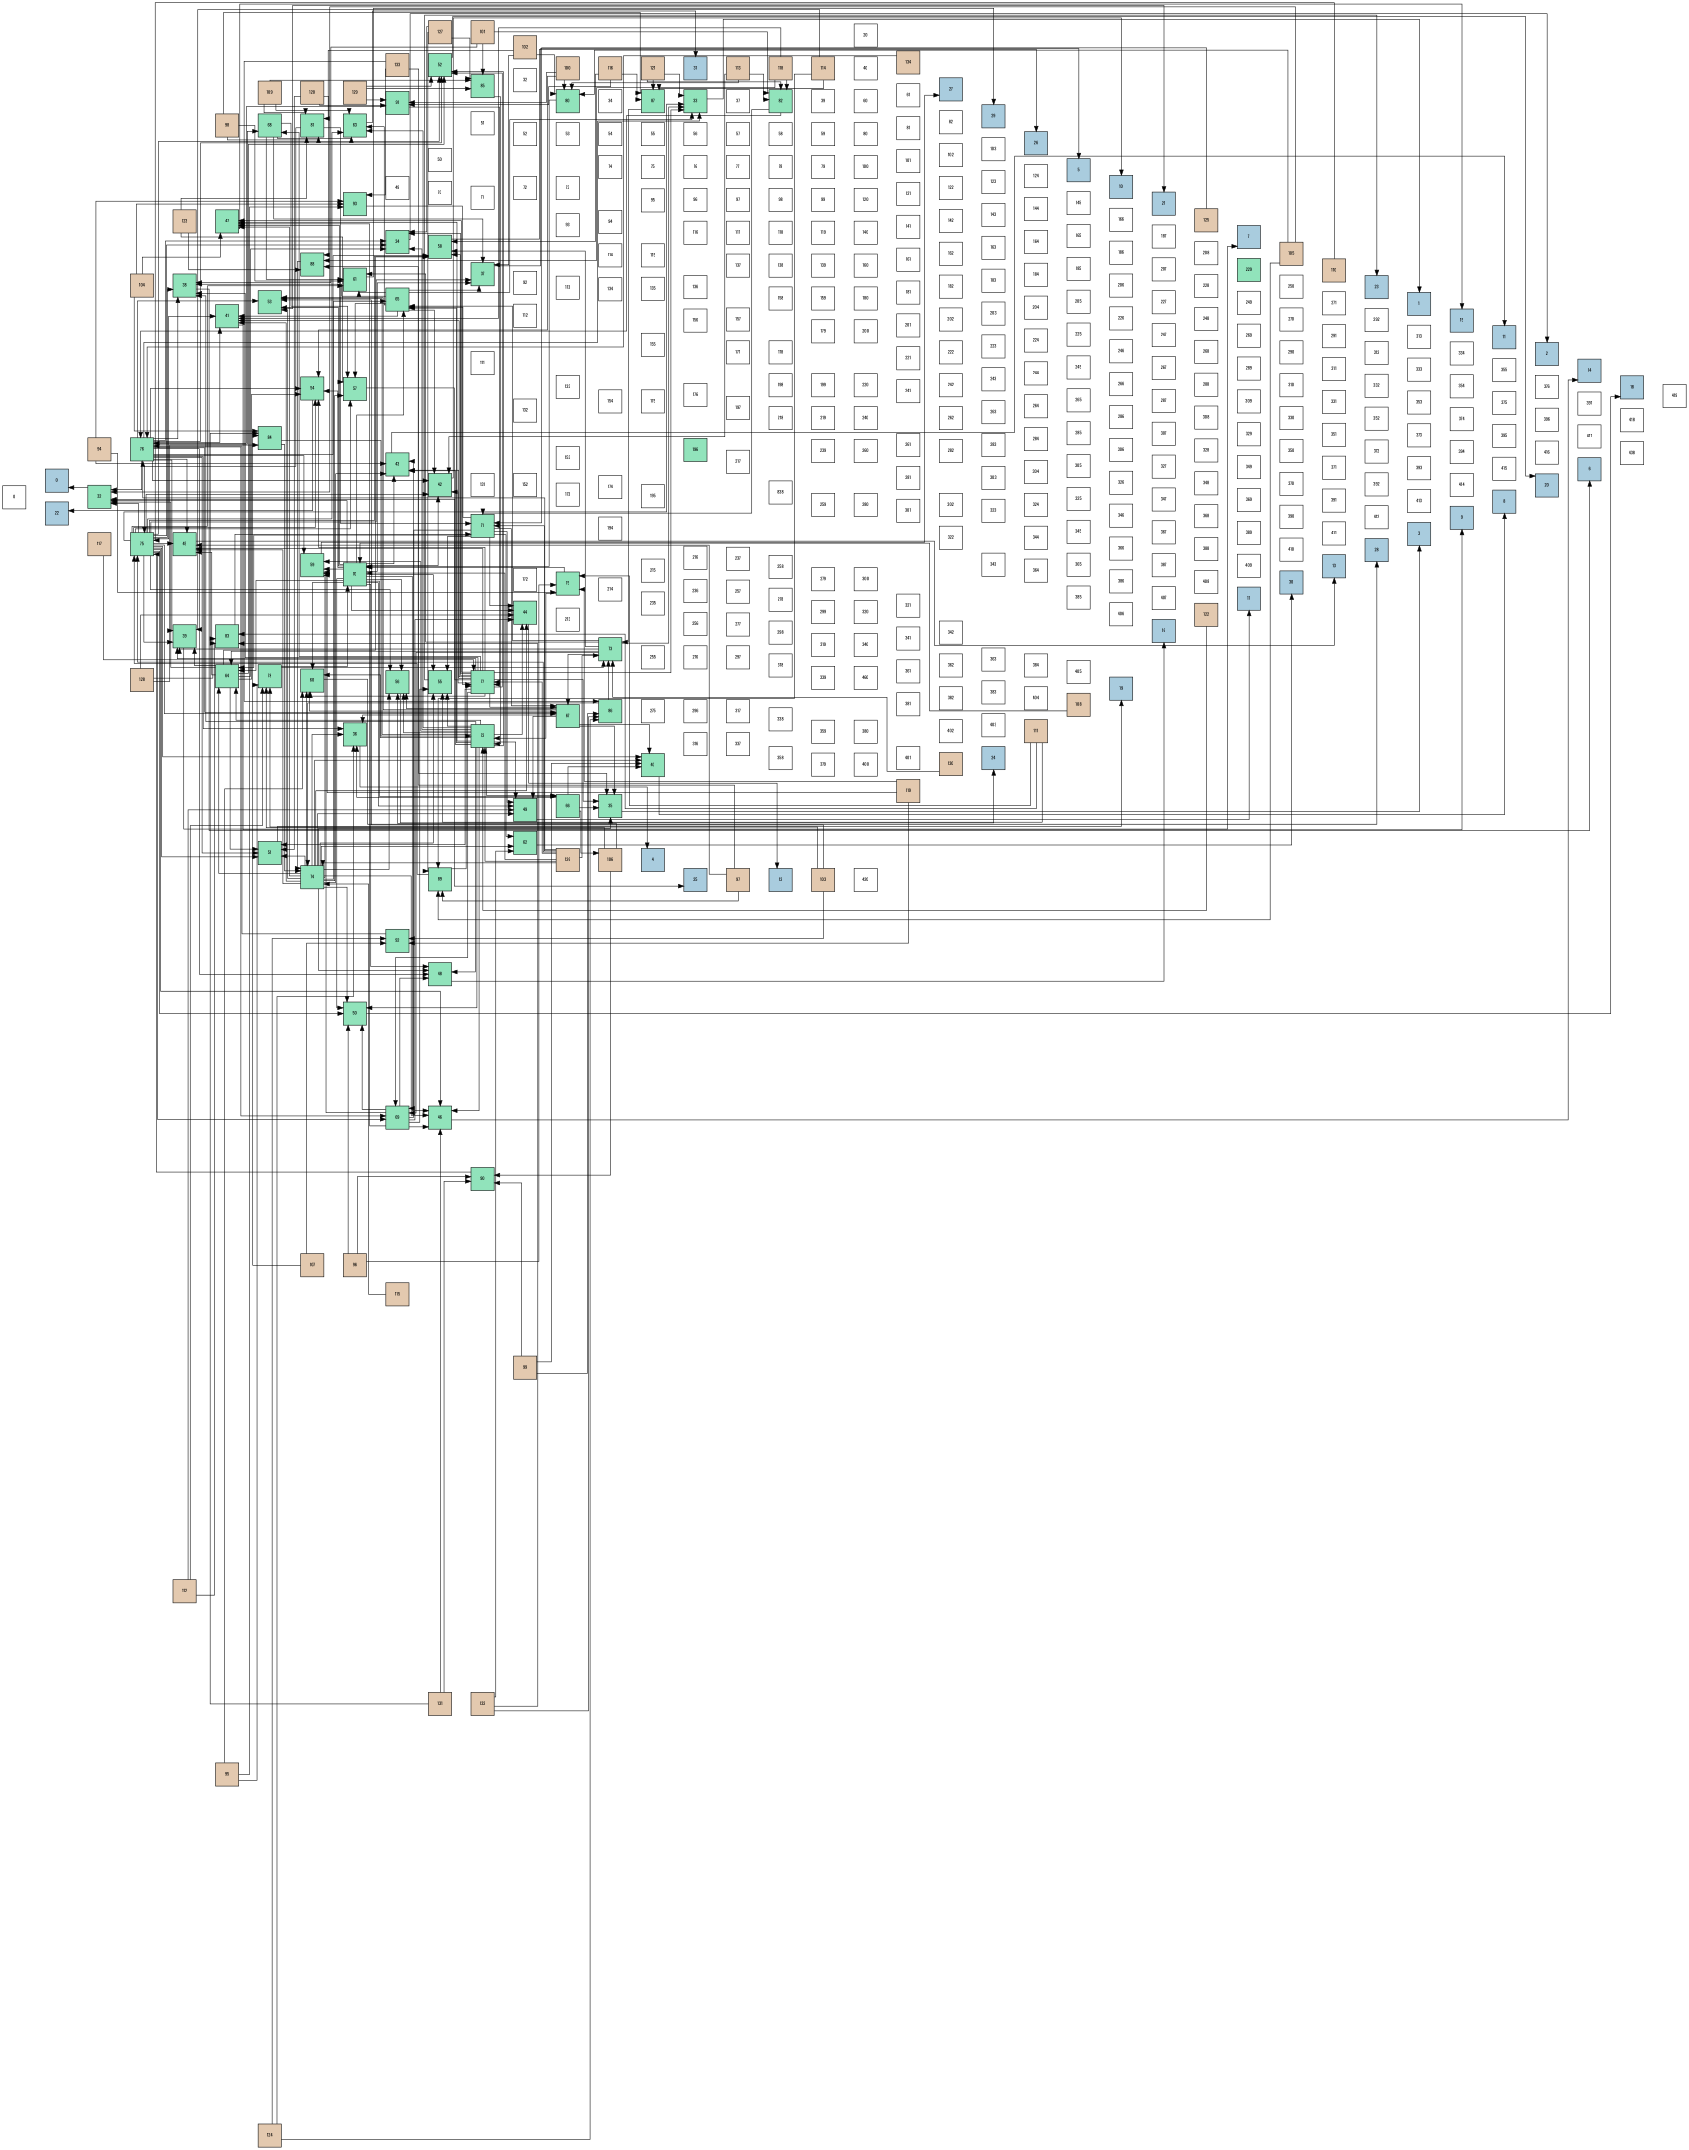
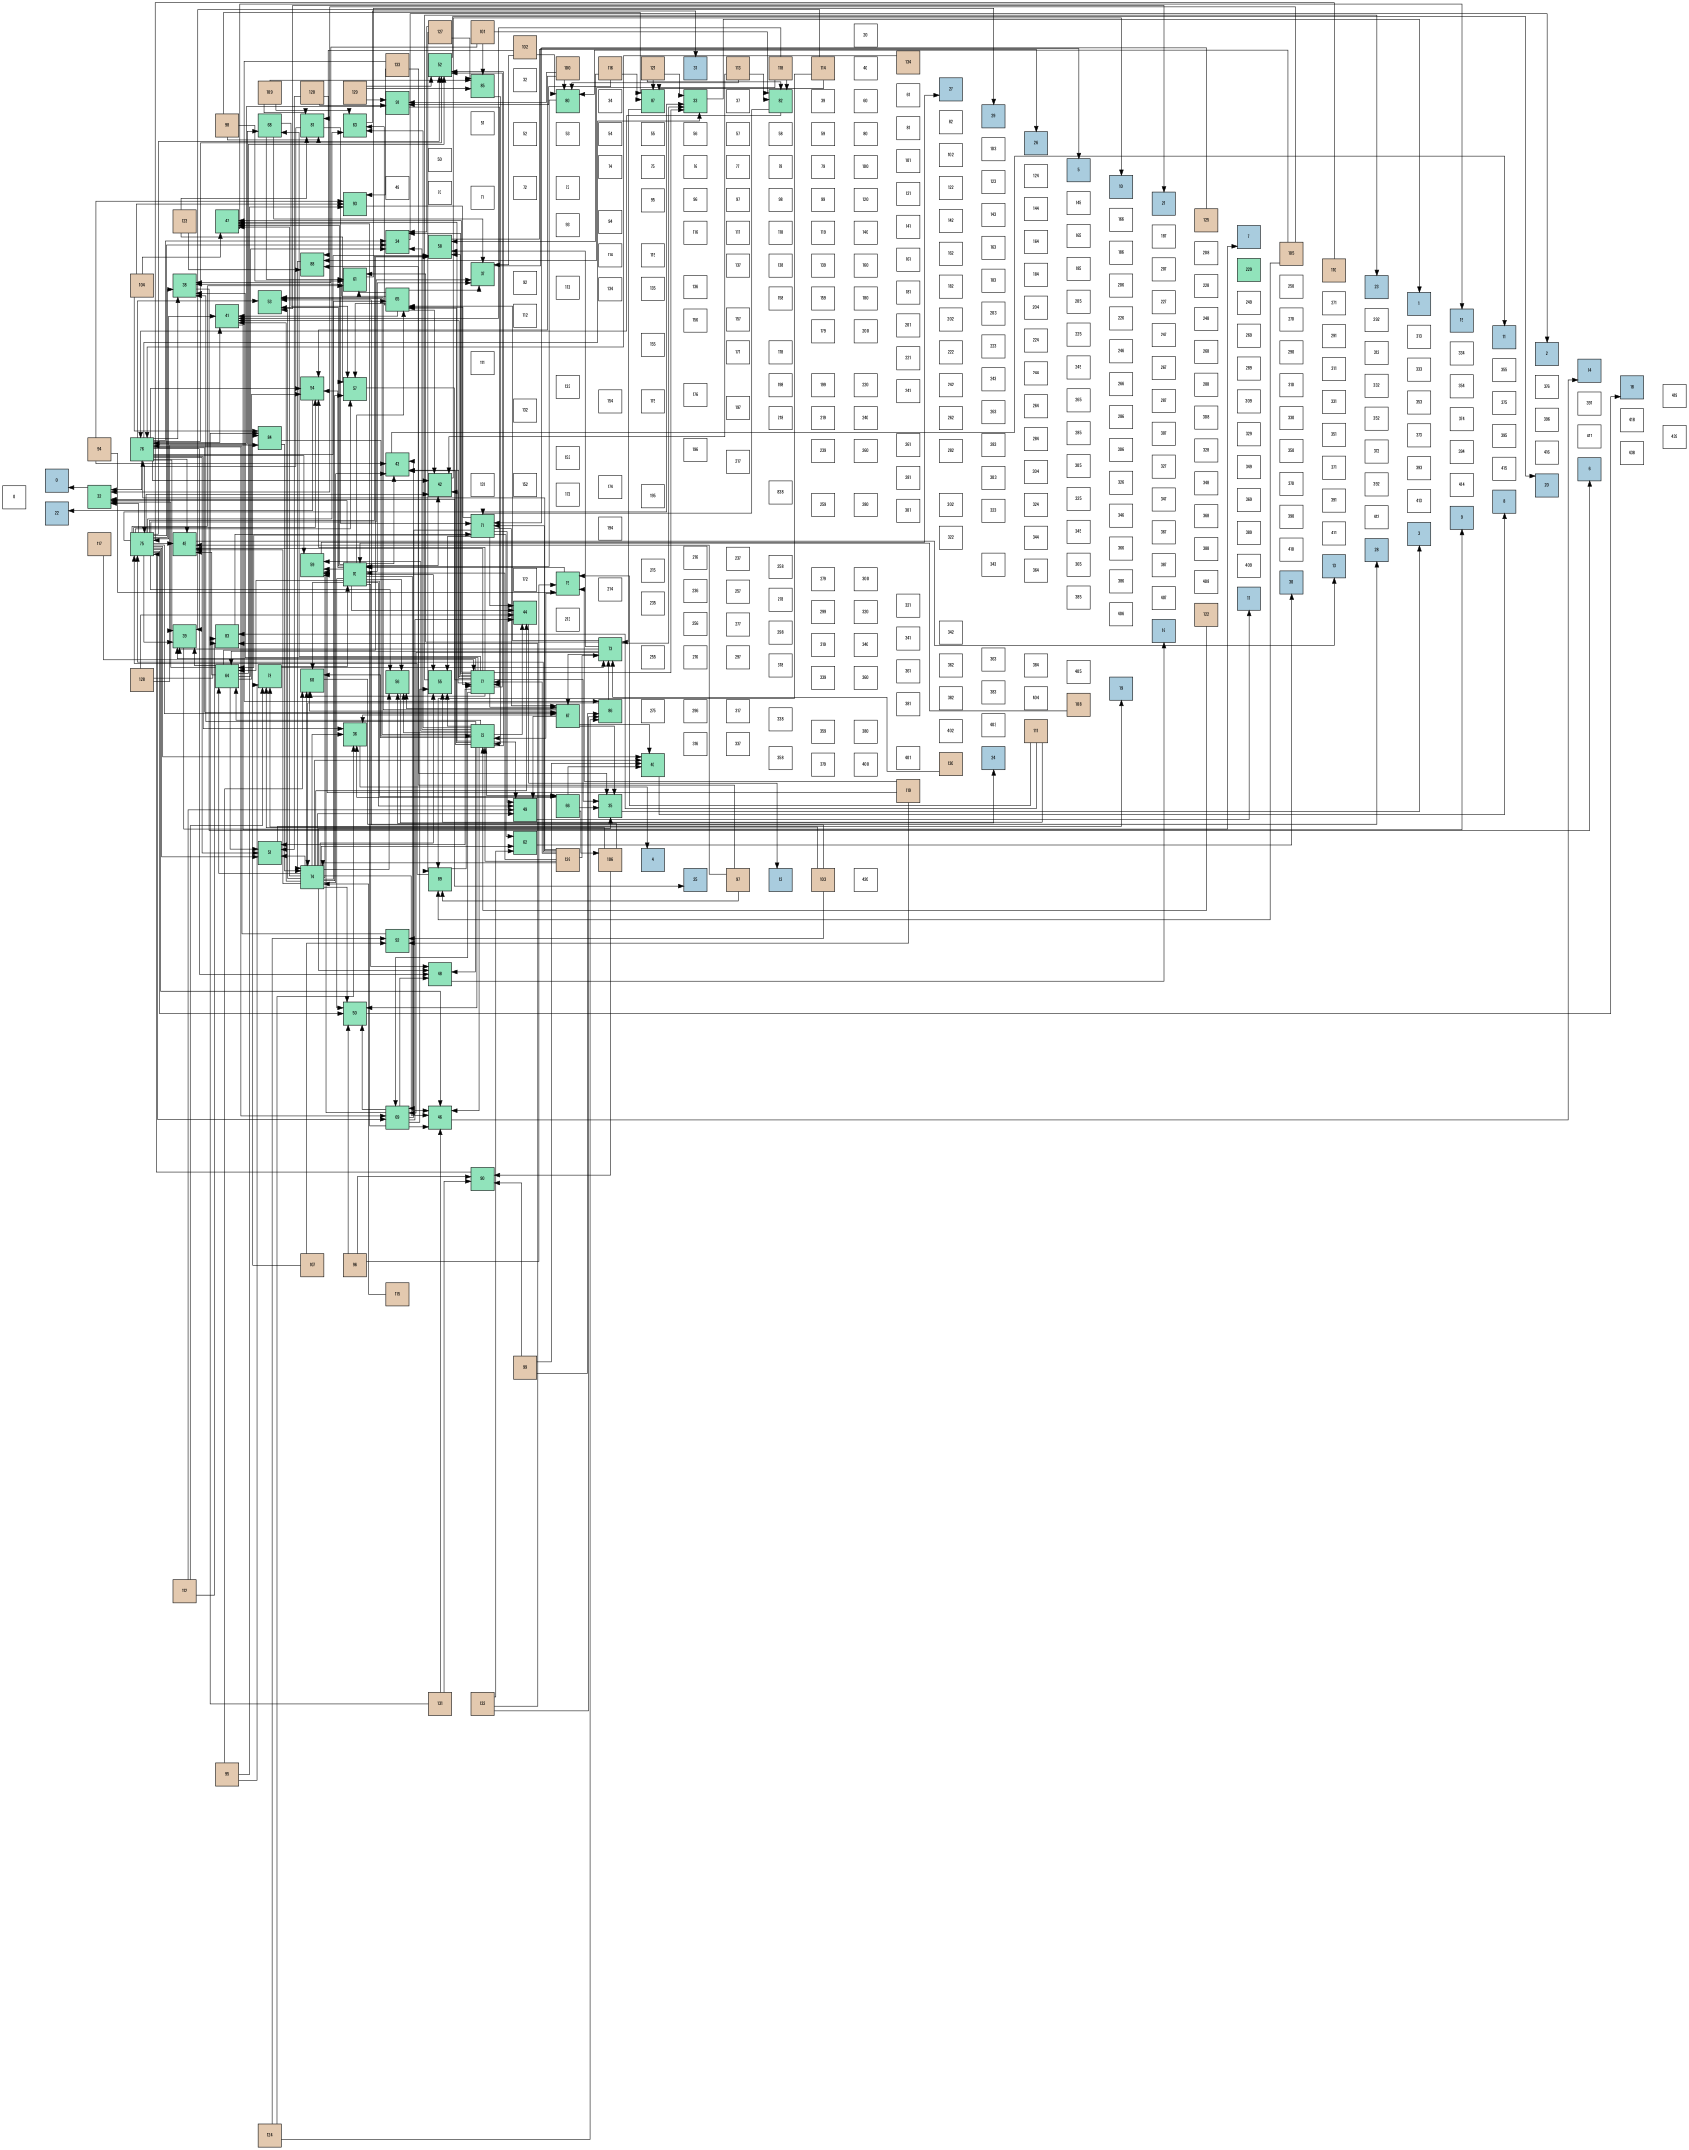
(533, 120) -> none
(314, 139) -> none
none -> (1675, 437)
(695, 450) -> (695, 450)
(866, 678) -> (866, 678)
